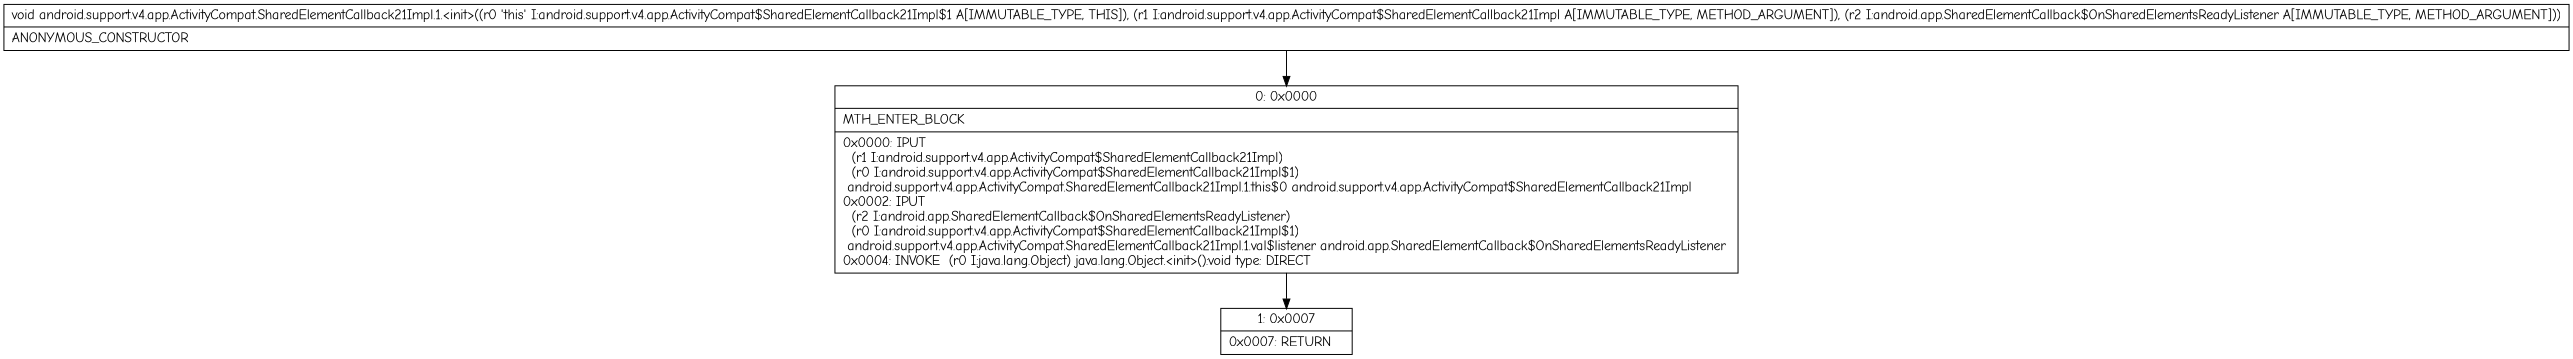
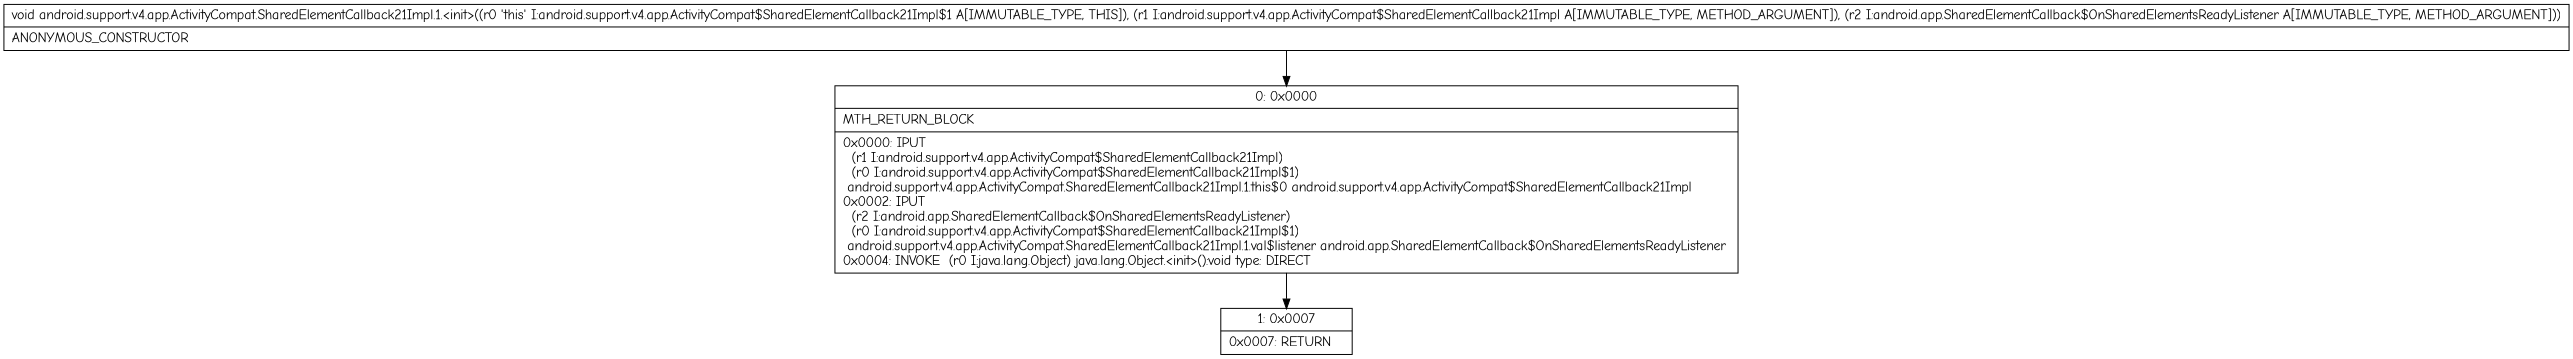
(904, 120) -> (908, 120)
